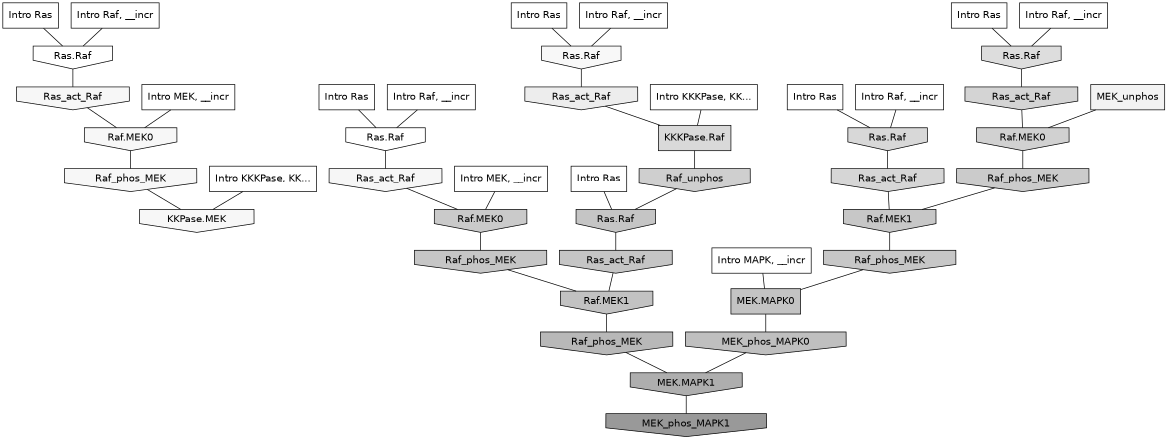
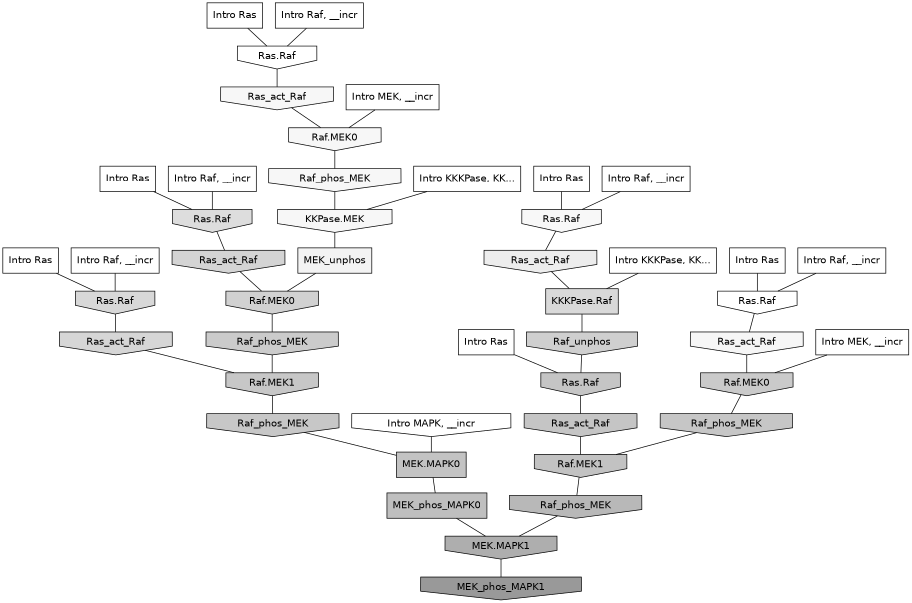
none -> (335, 240)
(762, 261) -> (431, 424)
(766, 342) -> (437, 506)
